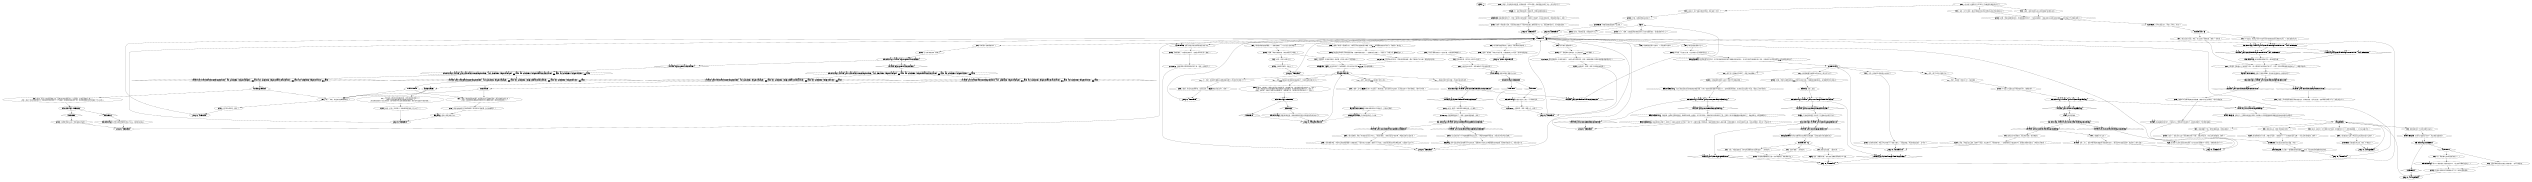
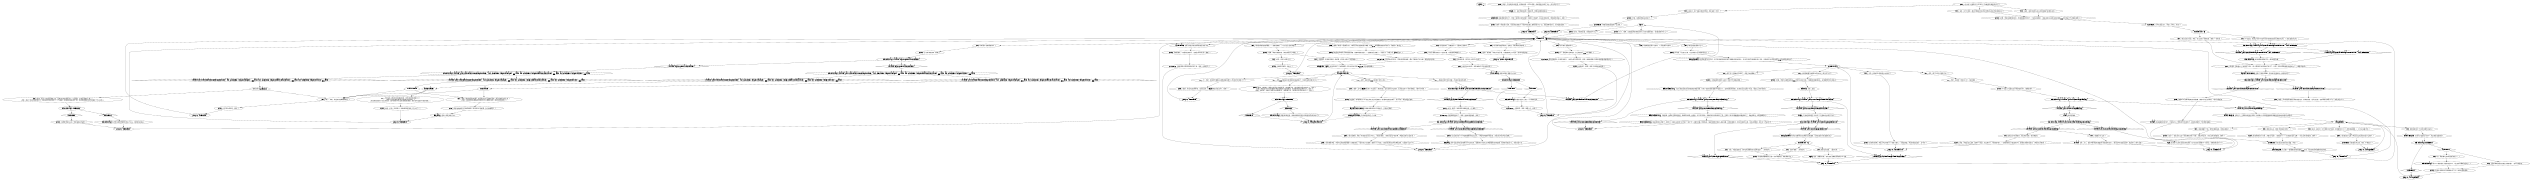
none -> (1453, 46)
(260, 89) -> (260, 89)
none -> (1380, 100)
